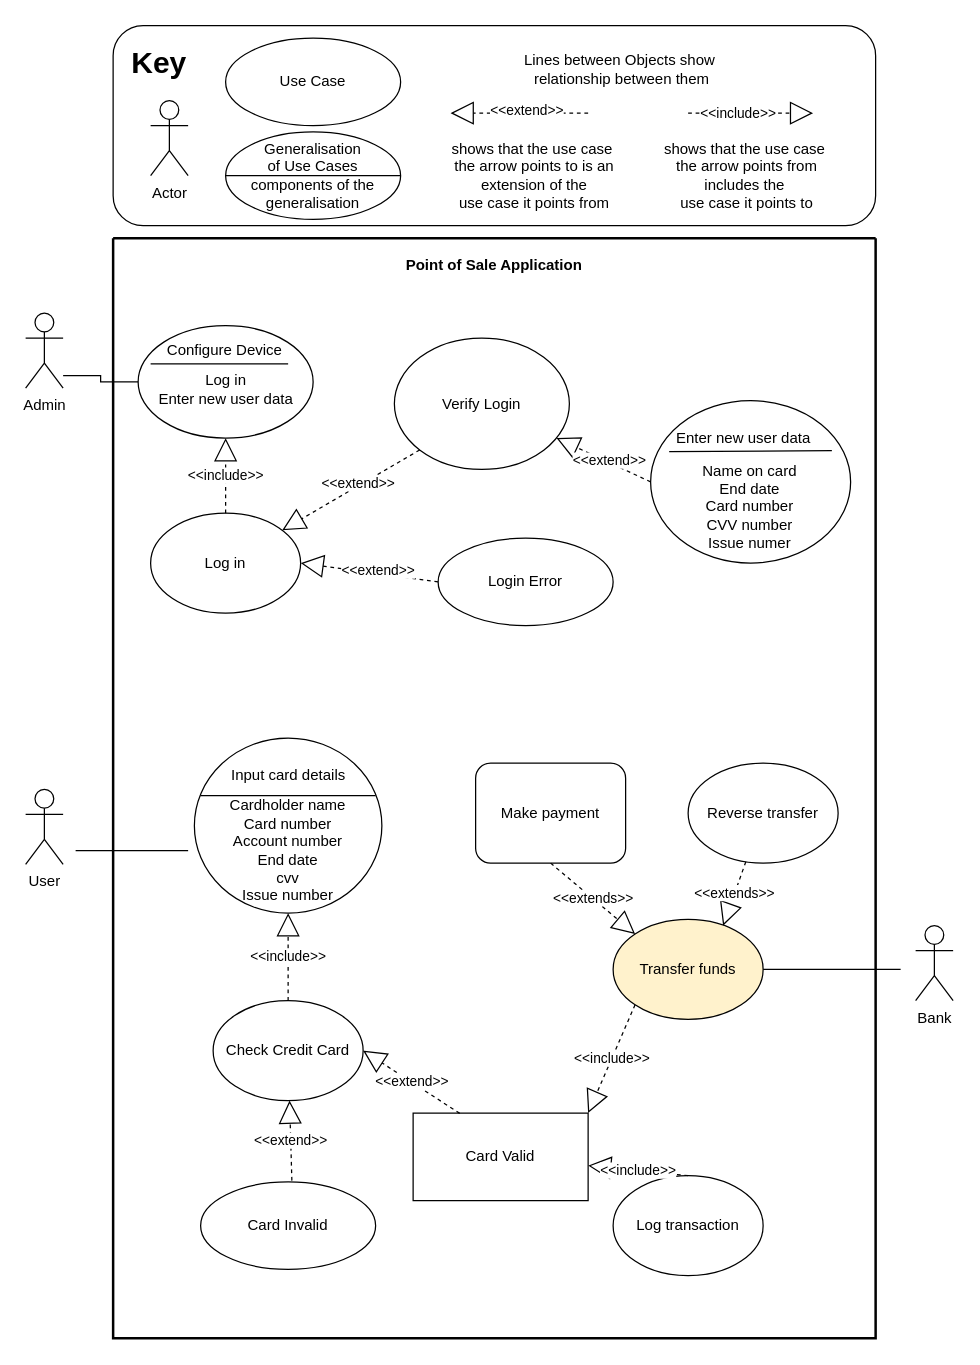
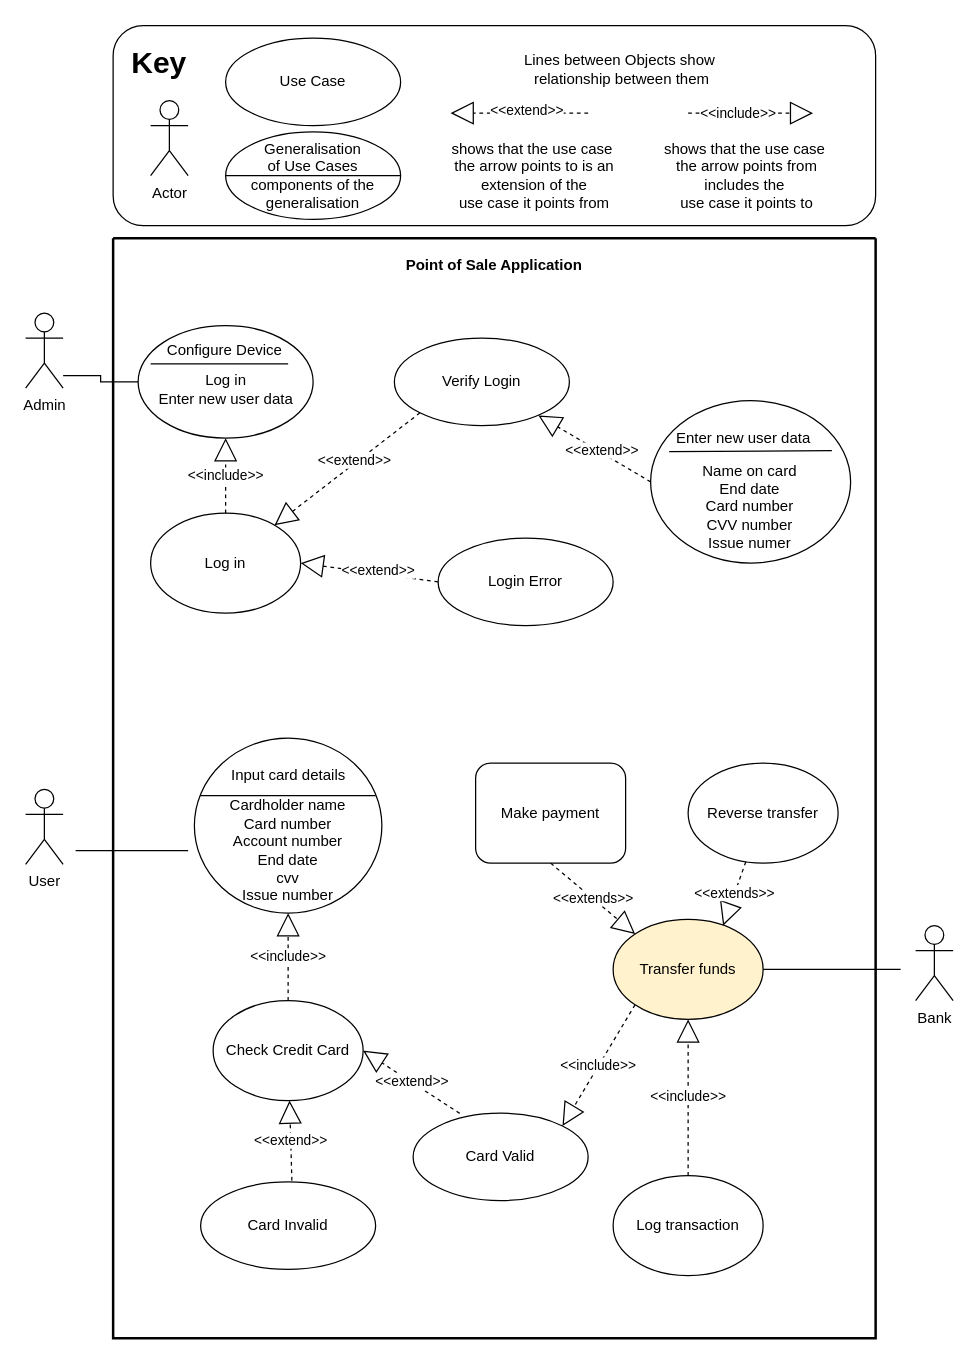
(482, 404) -> (482, 382)
(501, 1157) -> (501, 1157)
(650, 1172) -> (688, 1109)
